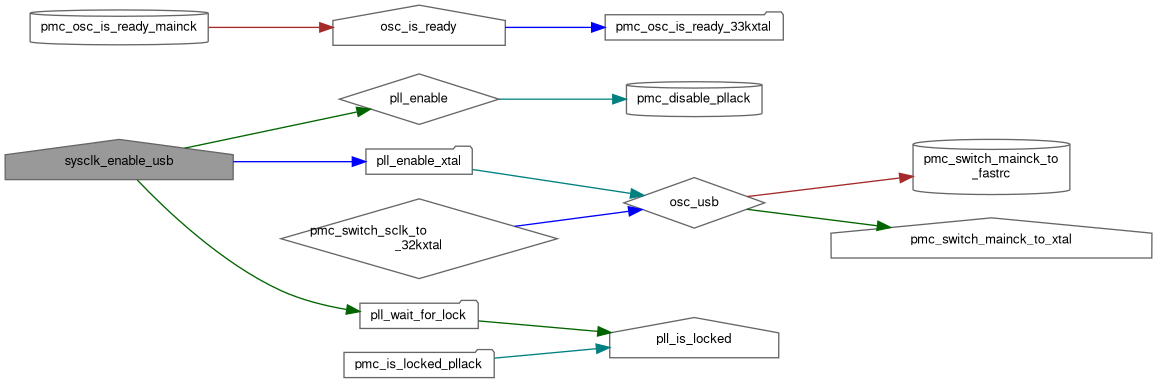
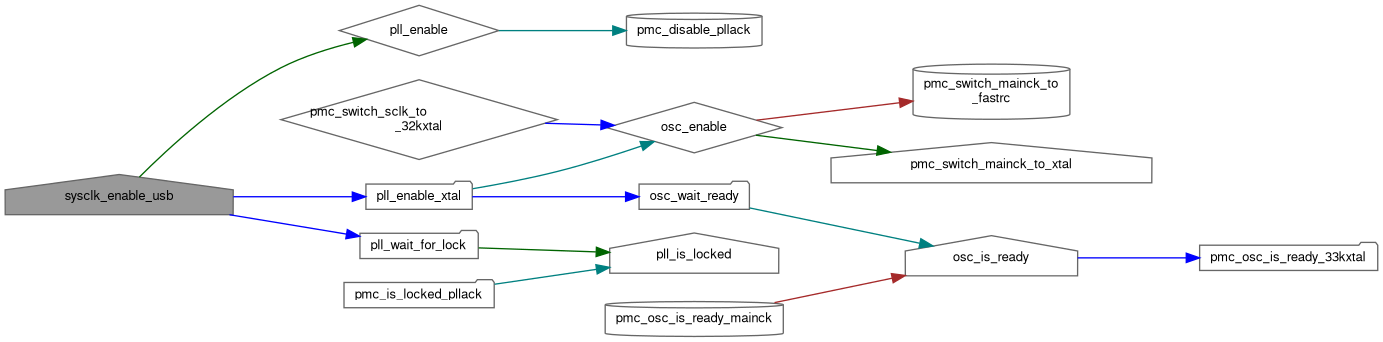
none -> (694, 197)
(694, 203) -> (694, 128)
(232, 262) -> (288, 224)
